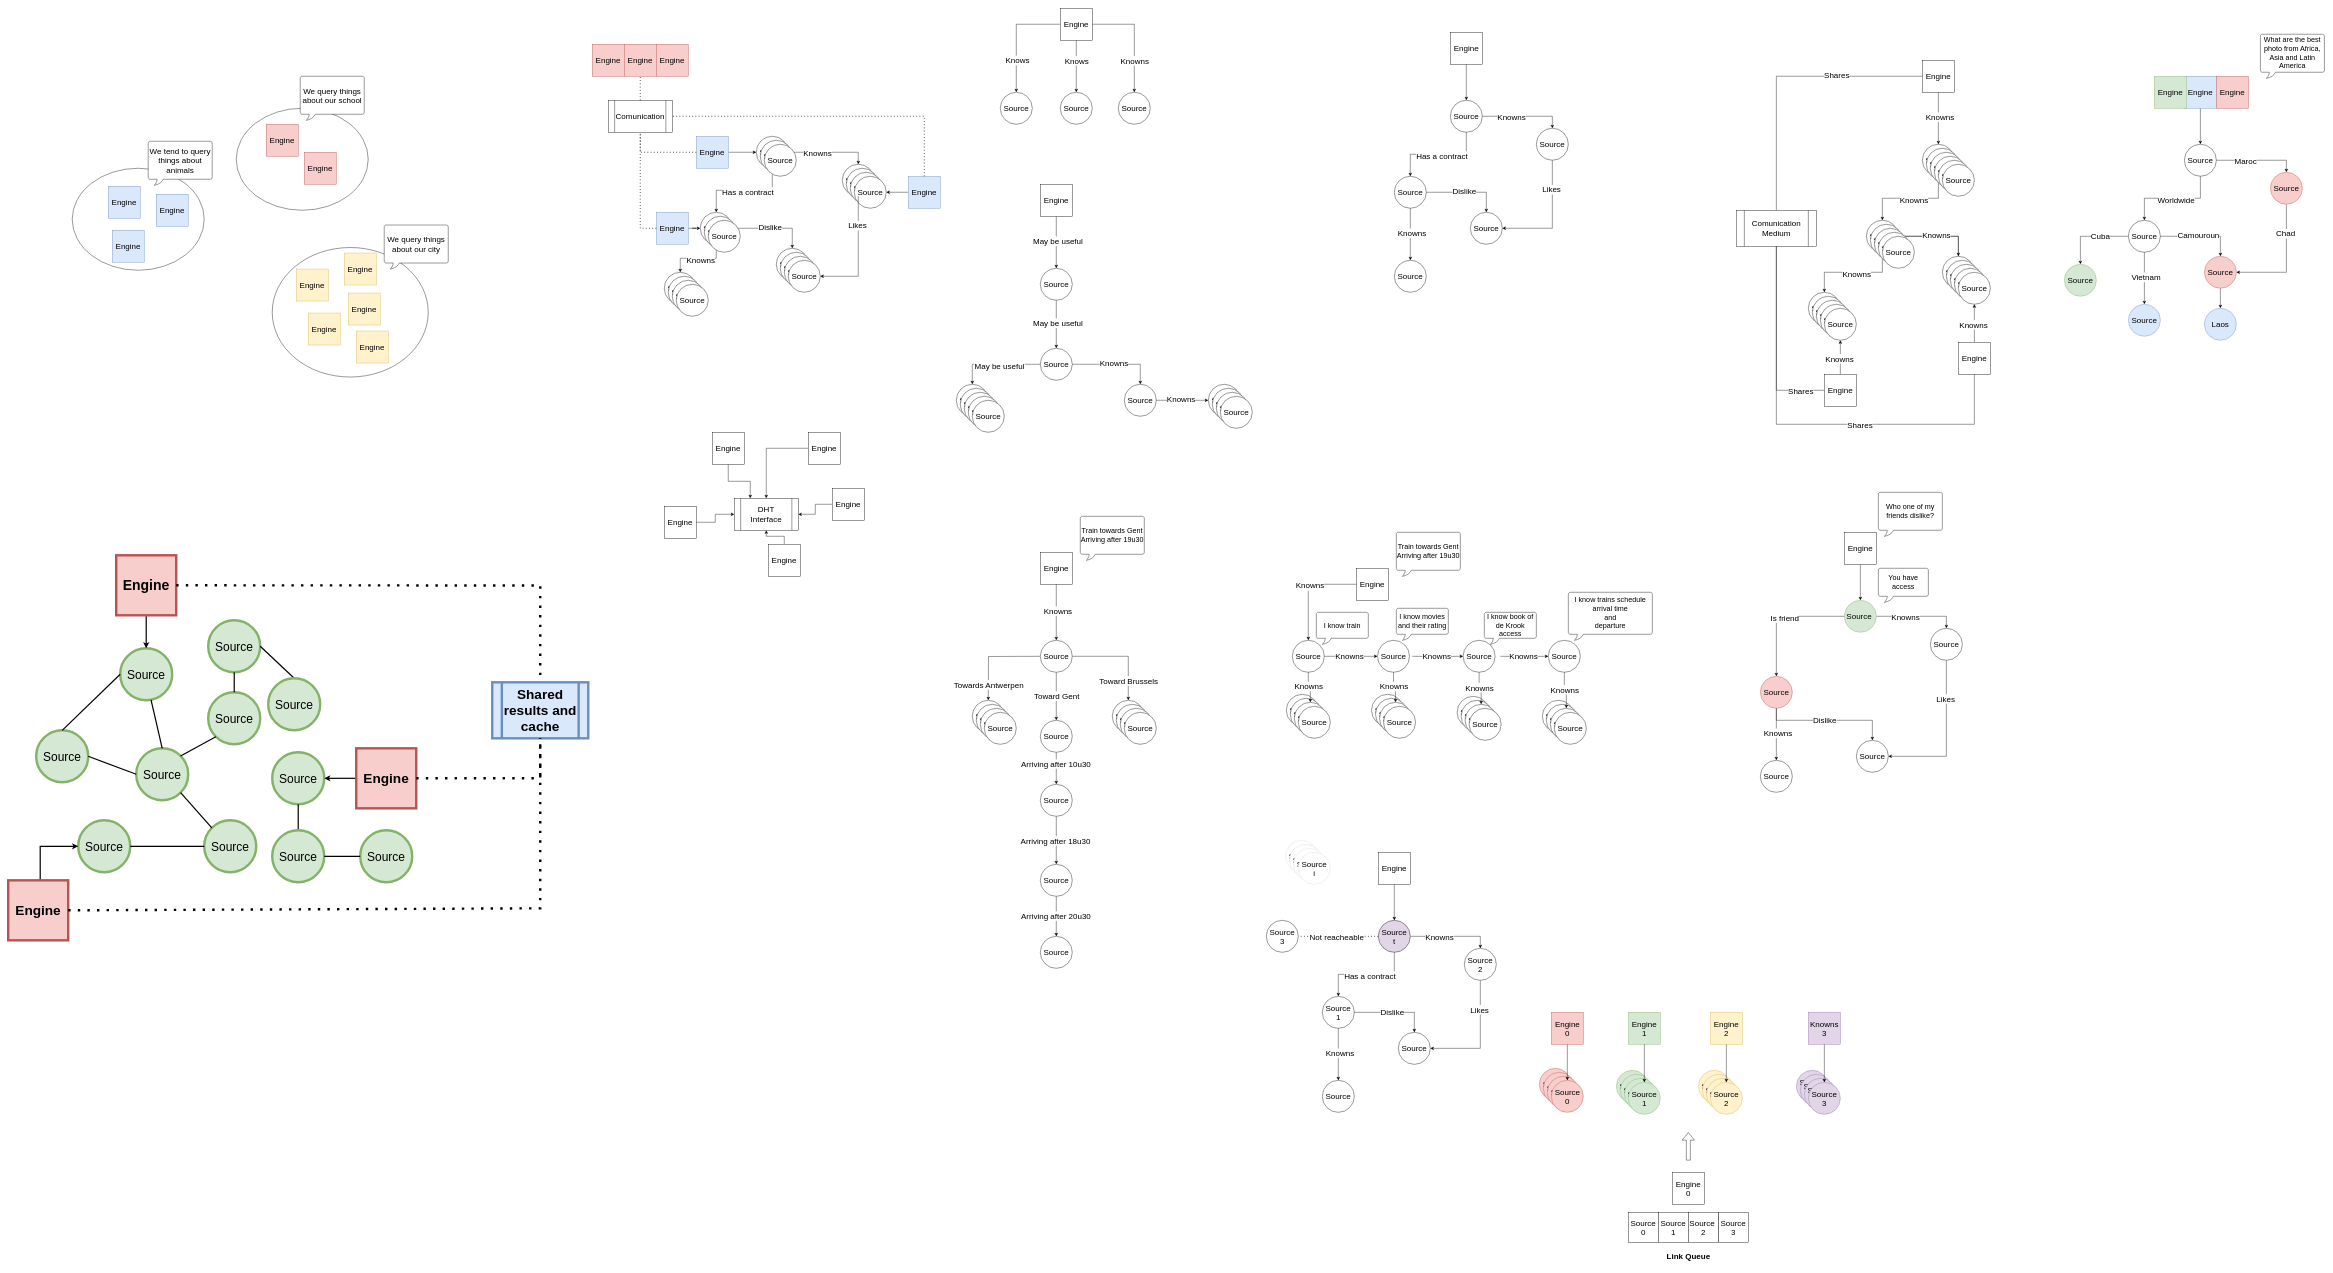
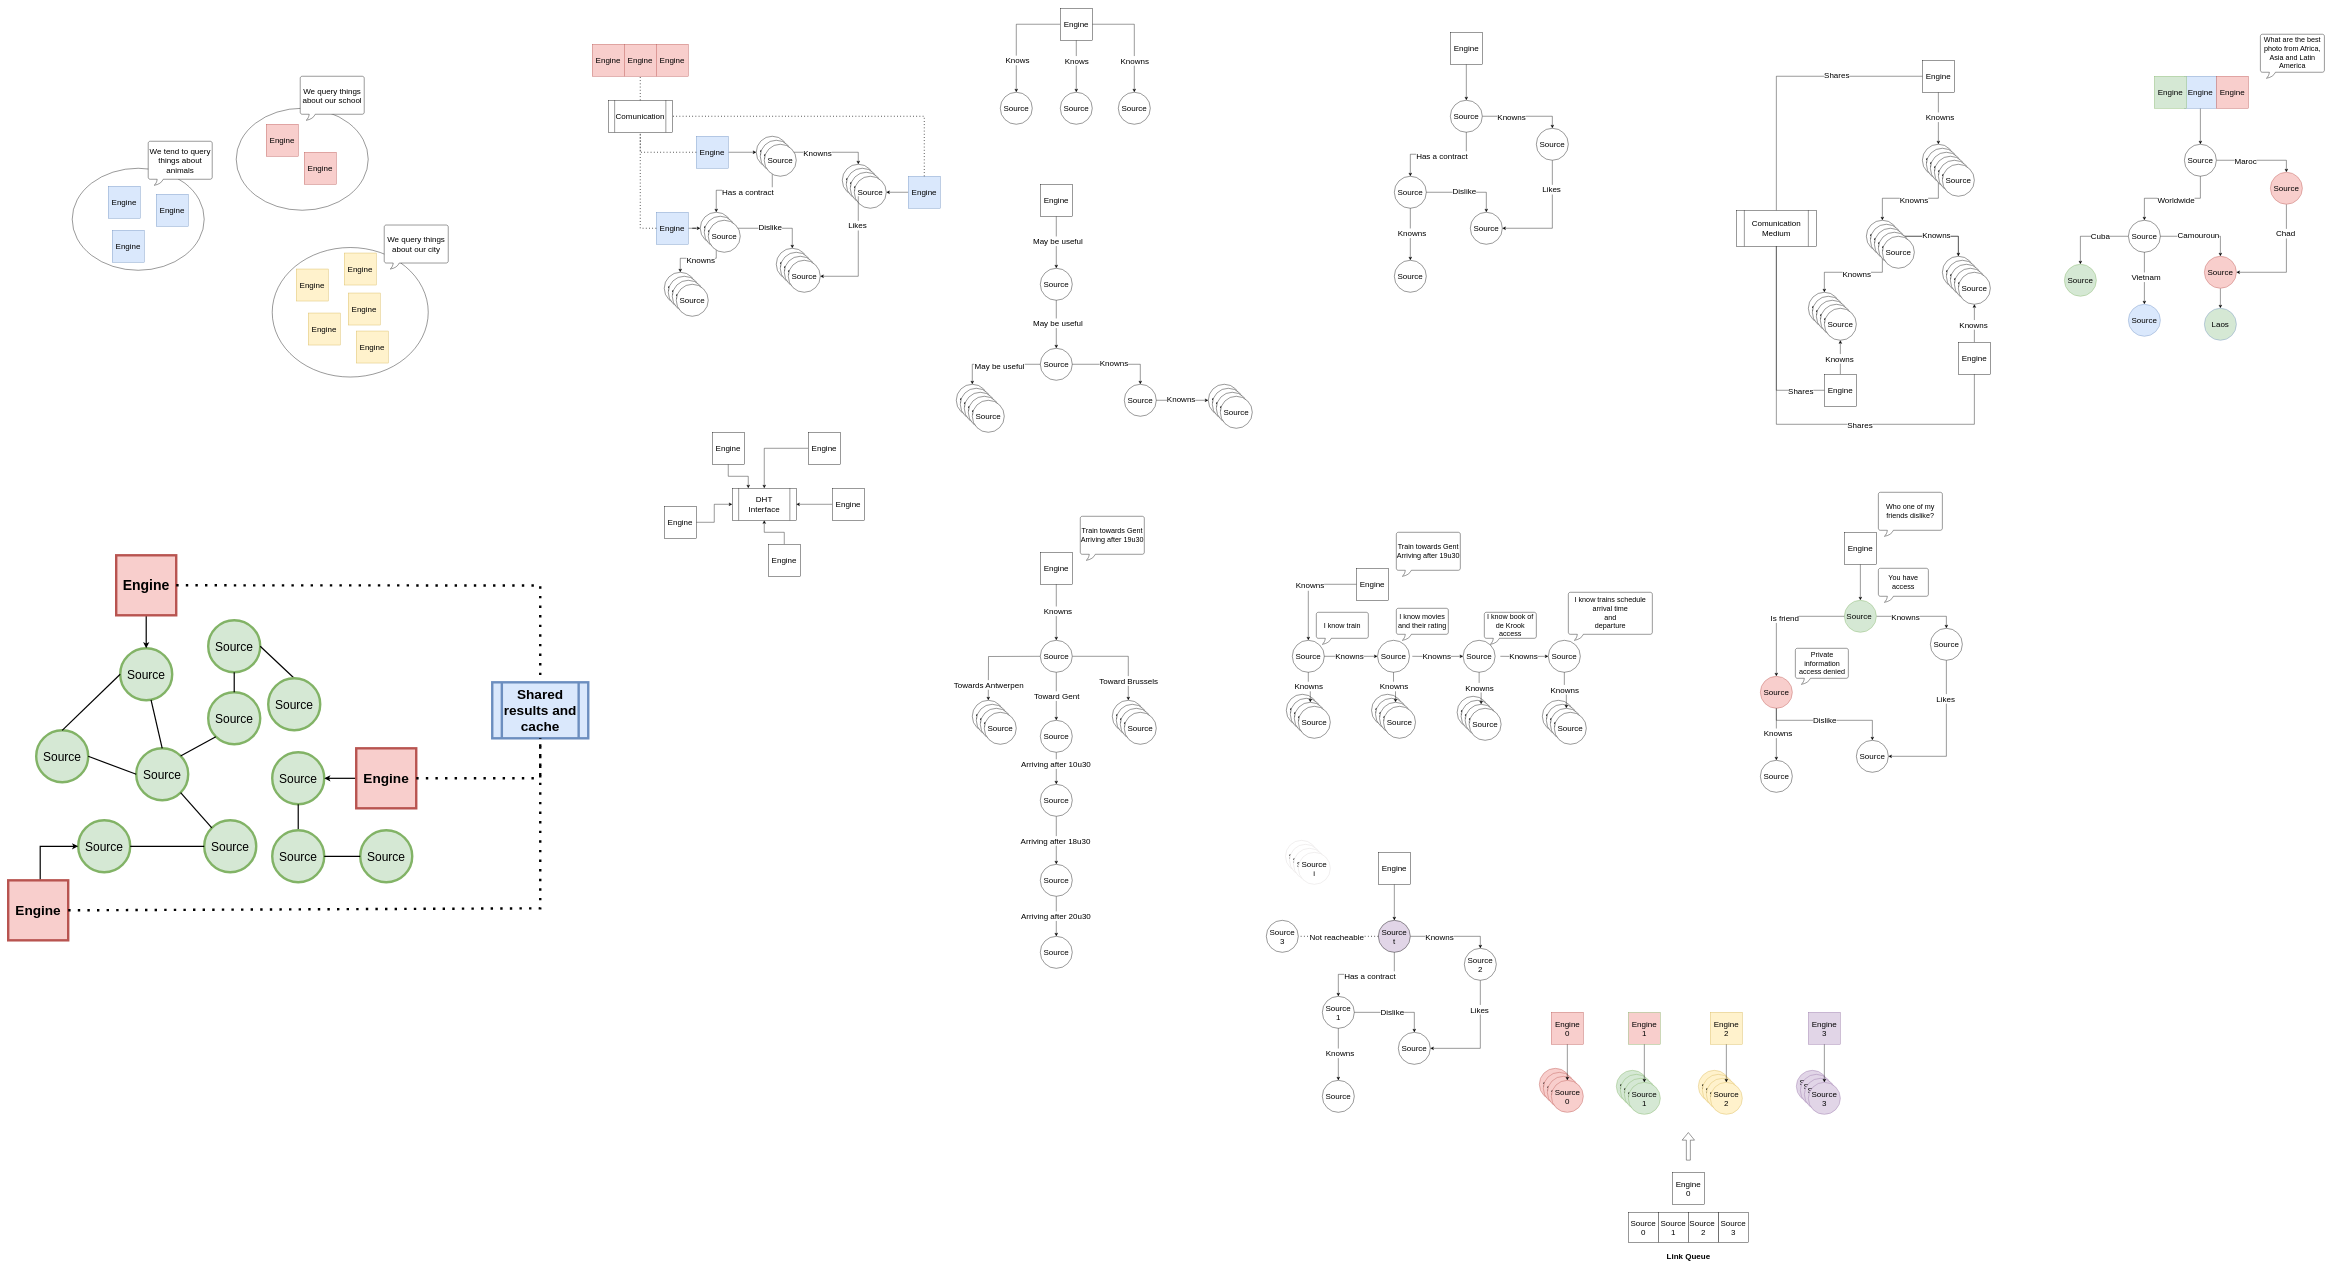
(2220, 324) -> (2220, 324)
(766, 514) -> (764, 504)
none -> (1822, 666)
(1644, 1028) -> (1644, 1028)
(1824, 1028) -> (1824, 1028)
